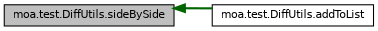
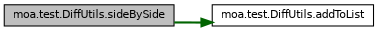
(198, 8) -> (188, 23)
